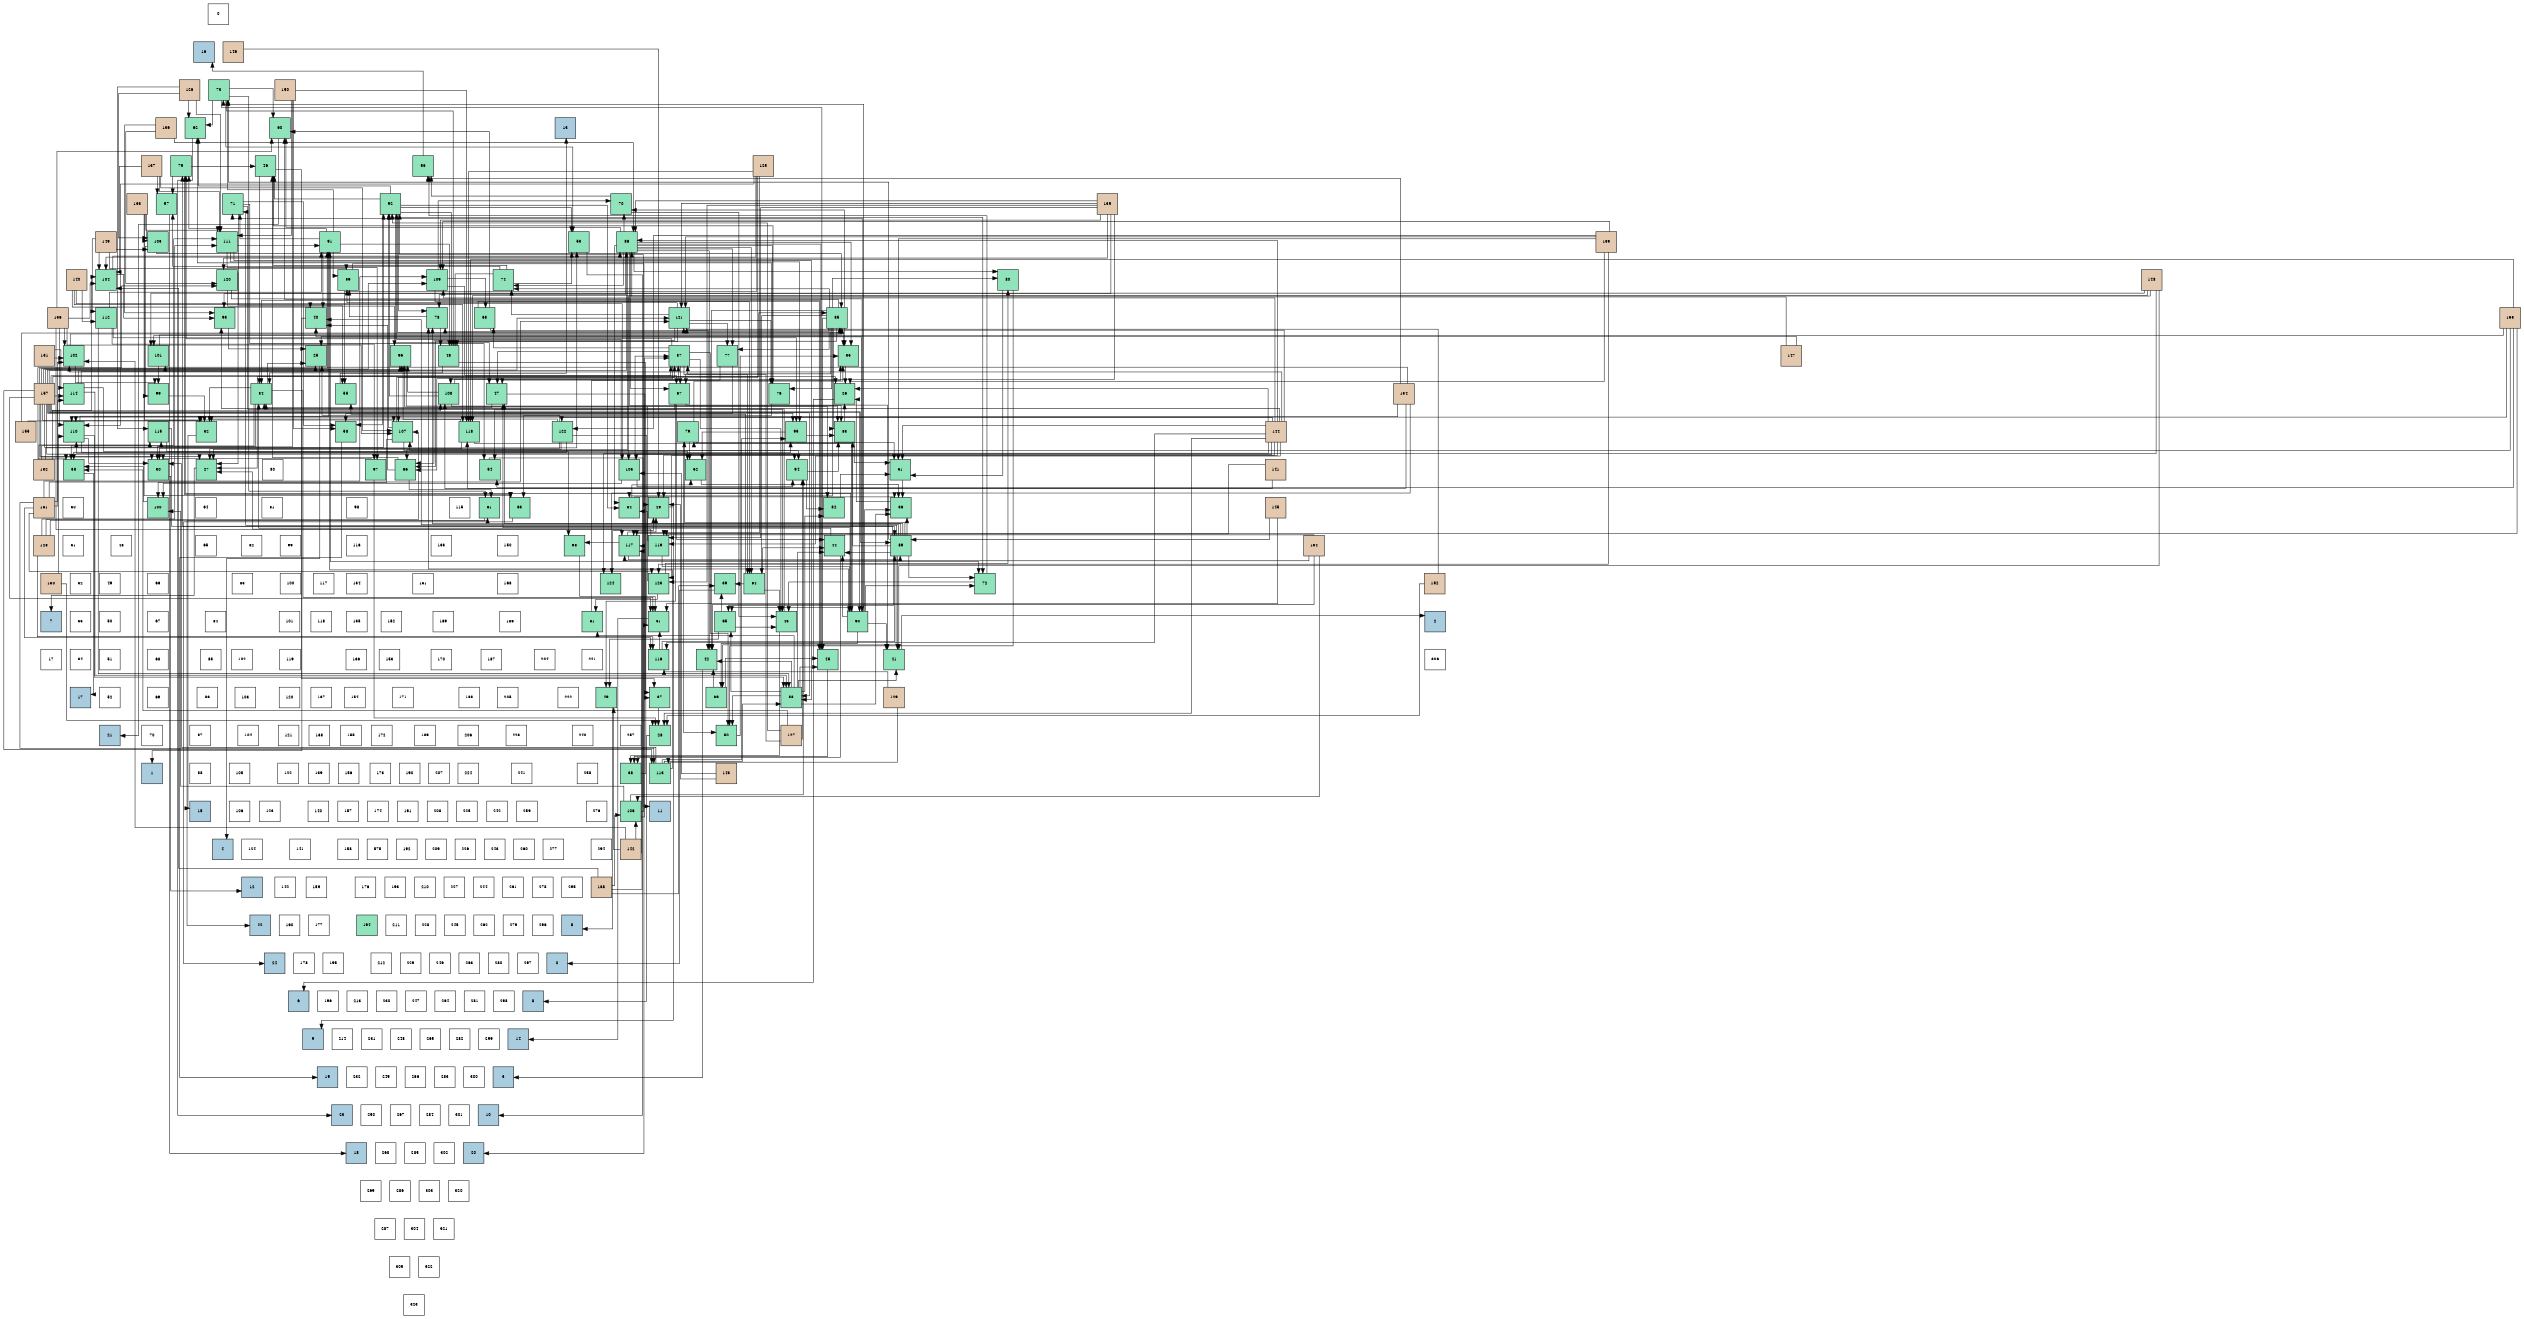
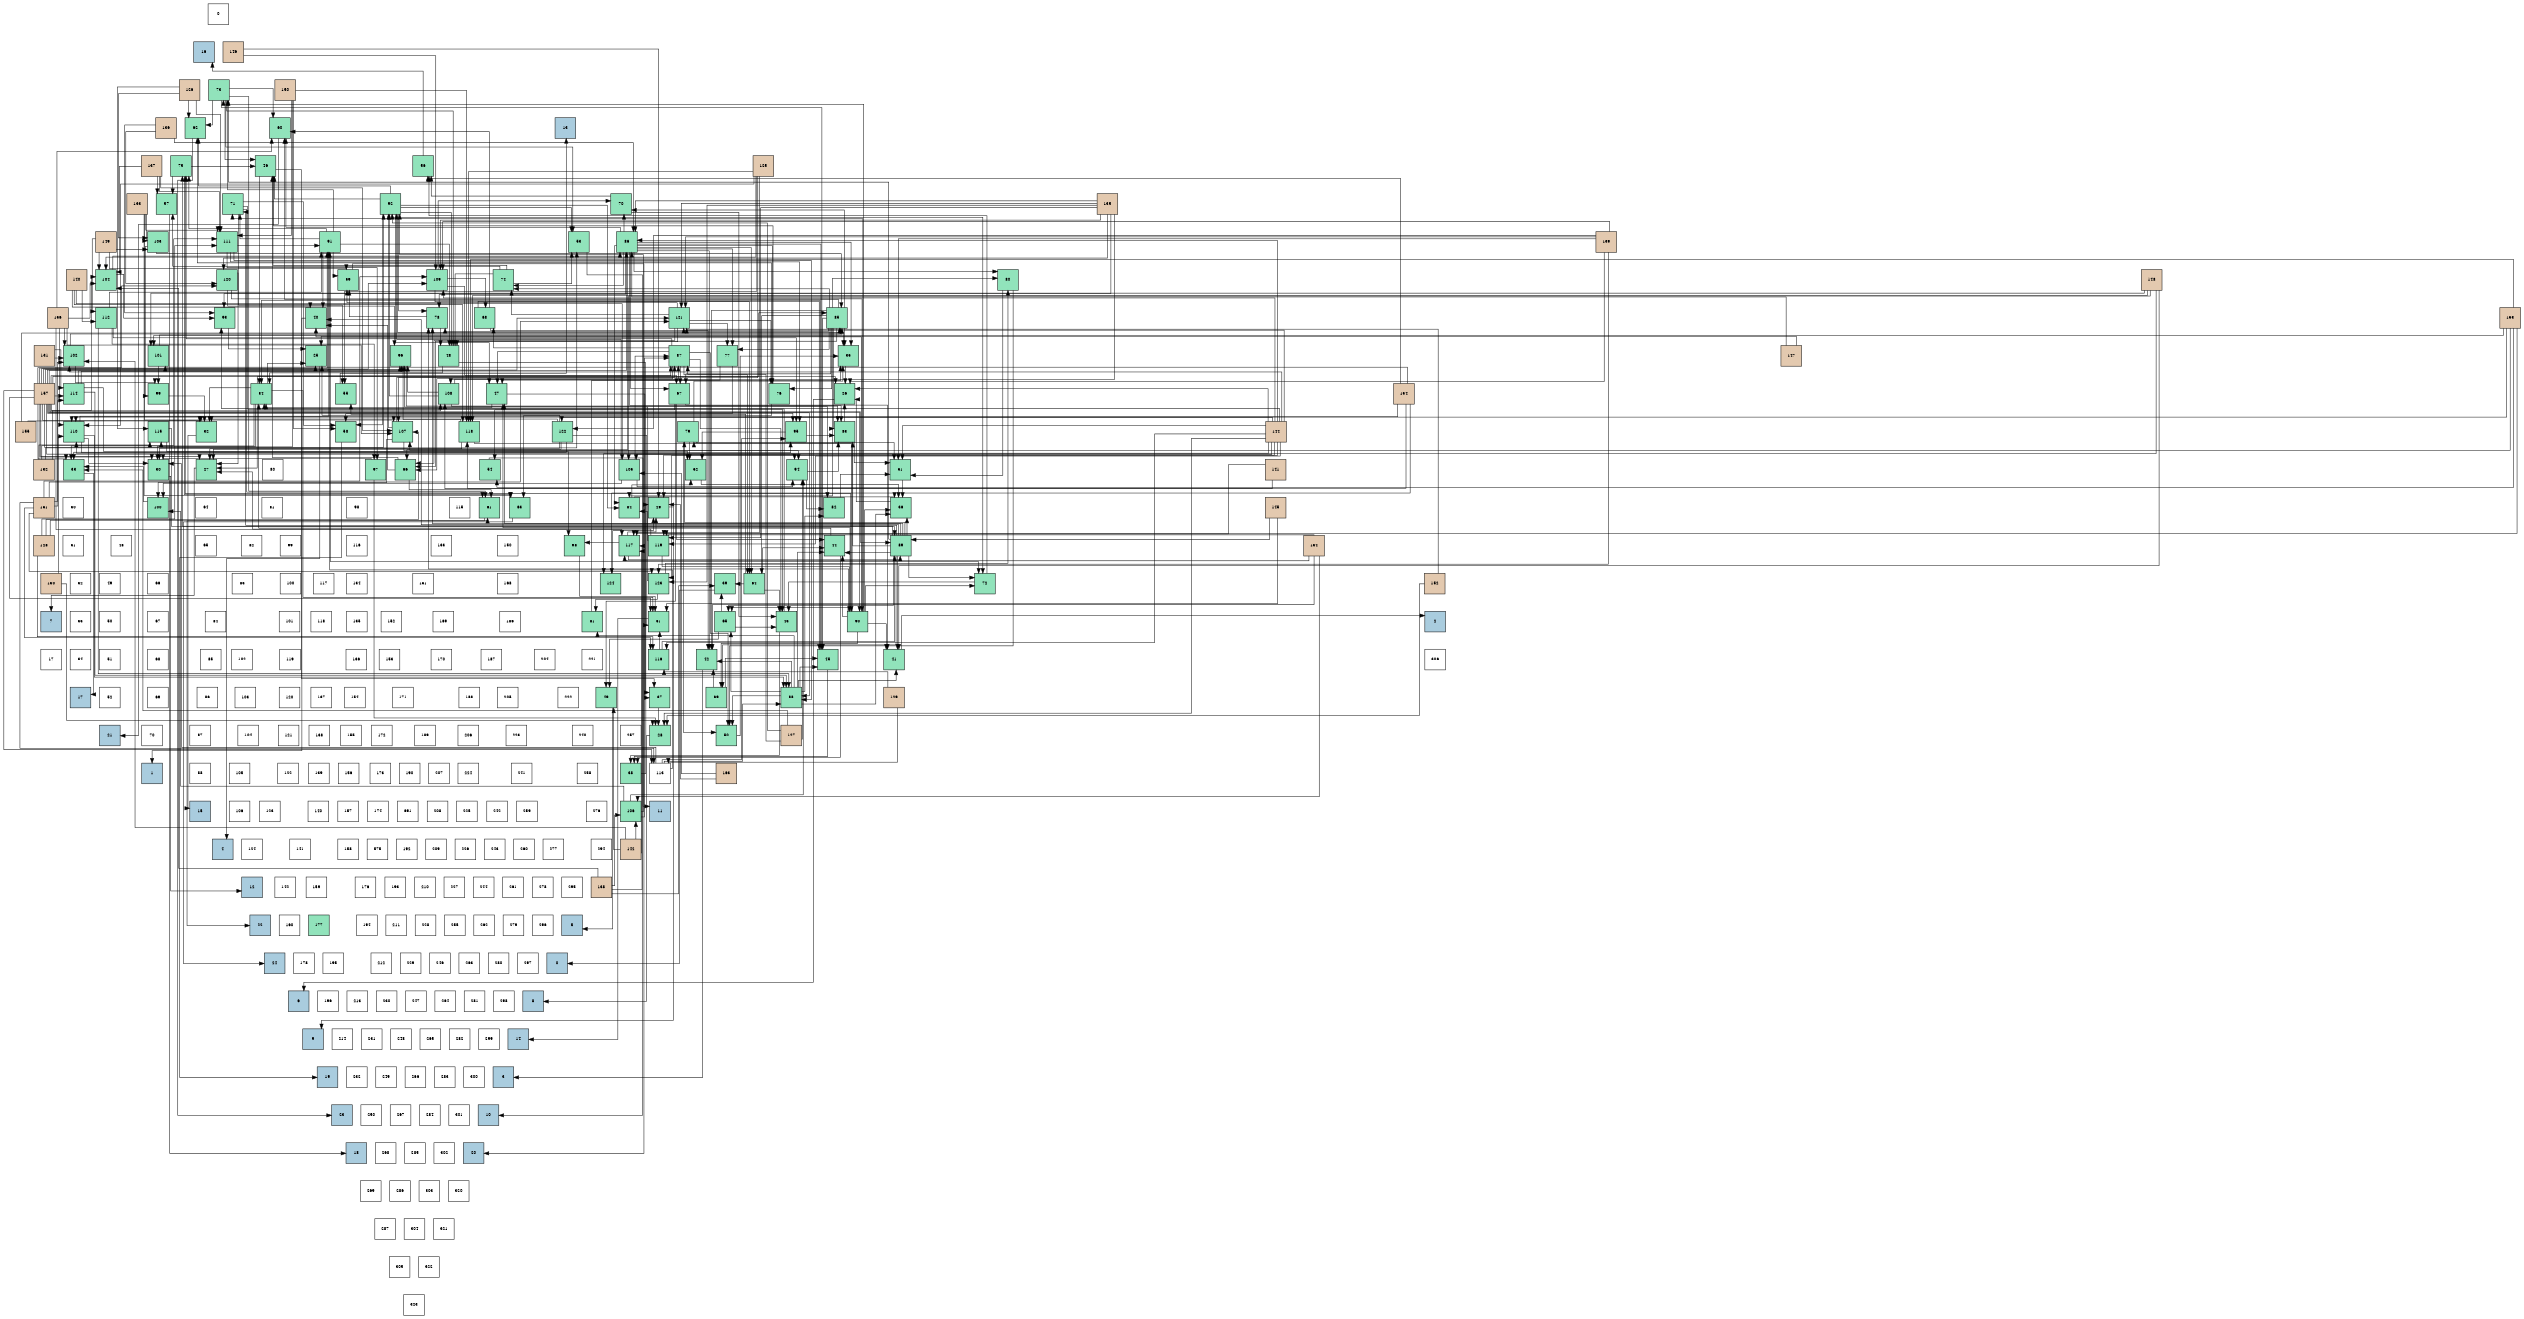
none -> (436, 64)
none -> (225, 143)
(349, 344) -> (247, 467)
(660, 773) -> (660, 773)
(726, 773) -> (726, 773)
(408, 811) -> (408, 811)
(319, 925) -> (319, 925)
(367, 925) -> (367, 925)
(455, 925) -> (455, 925)
